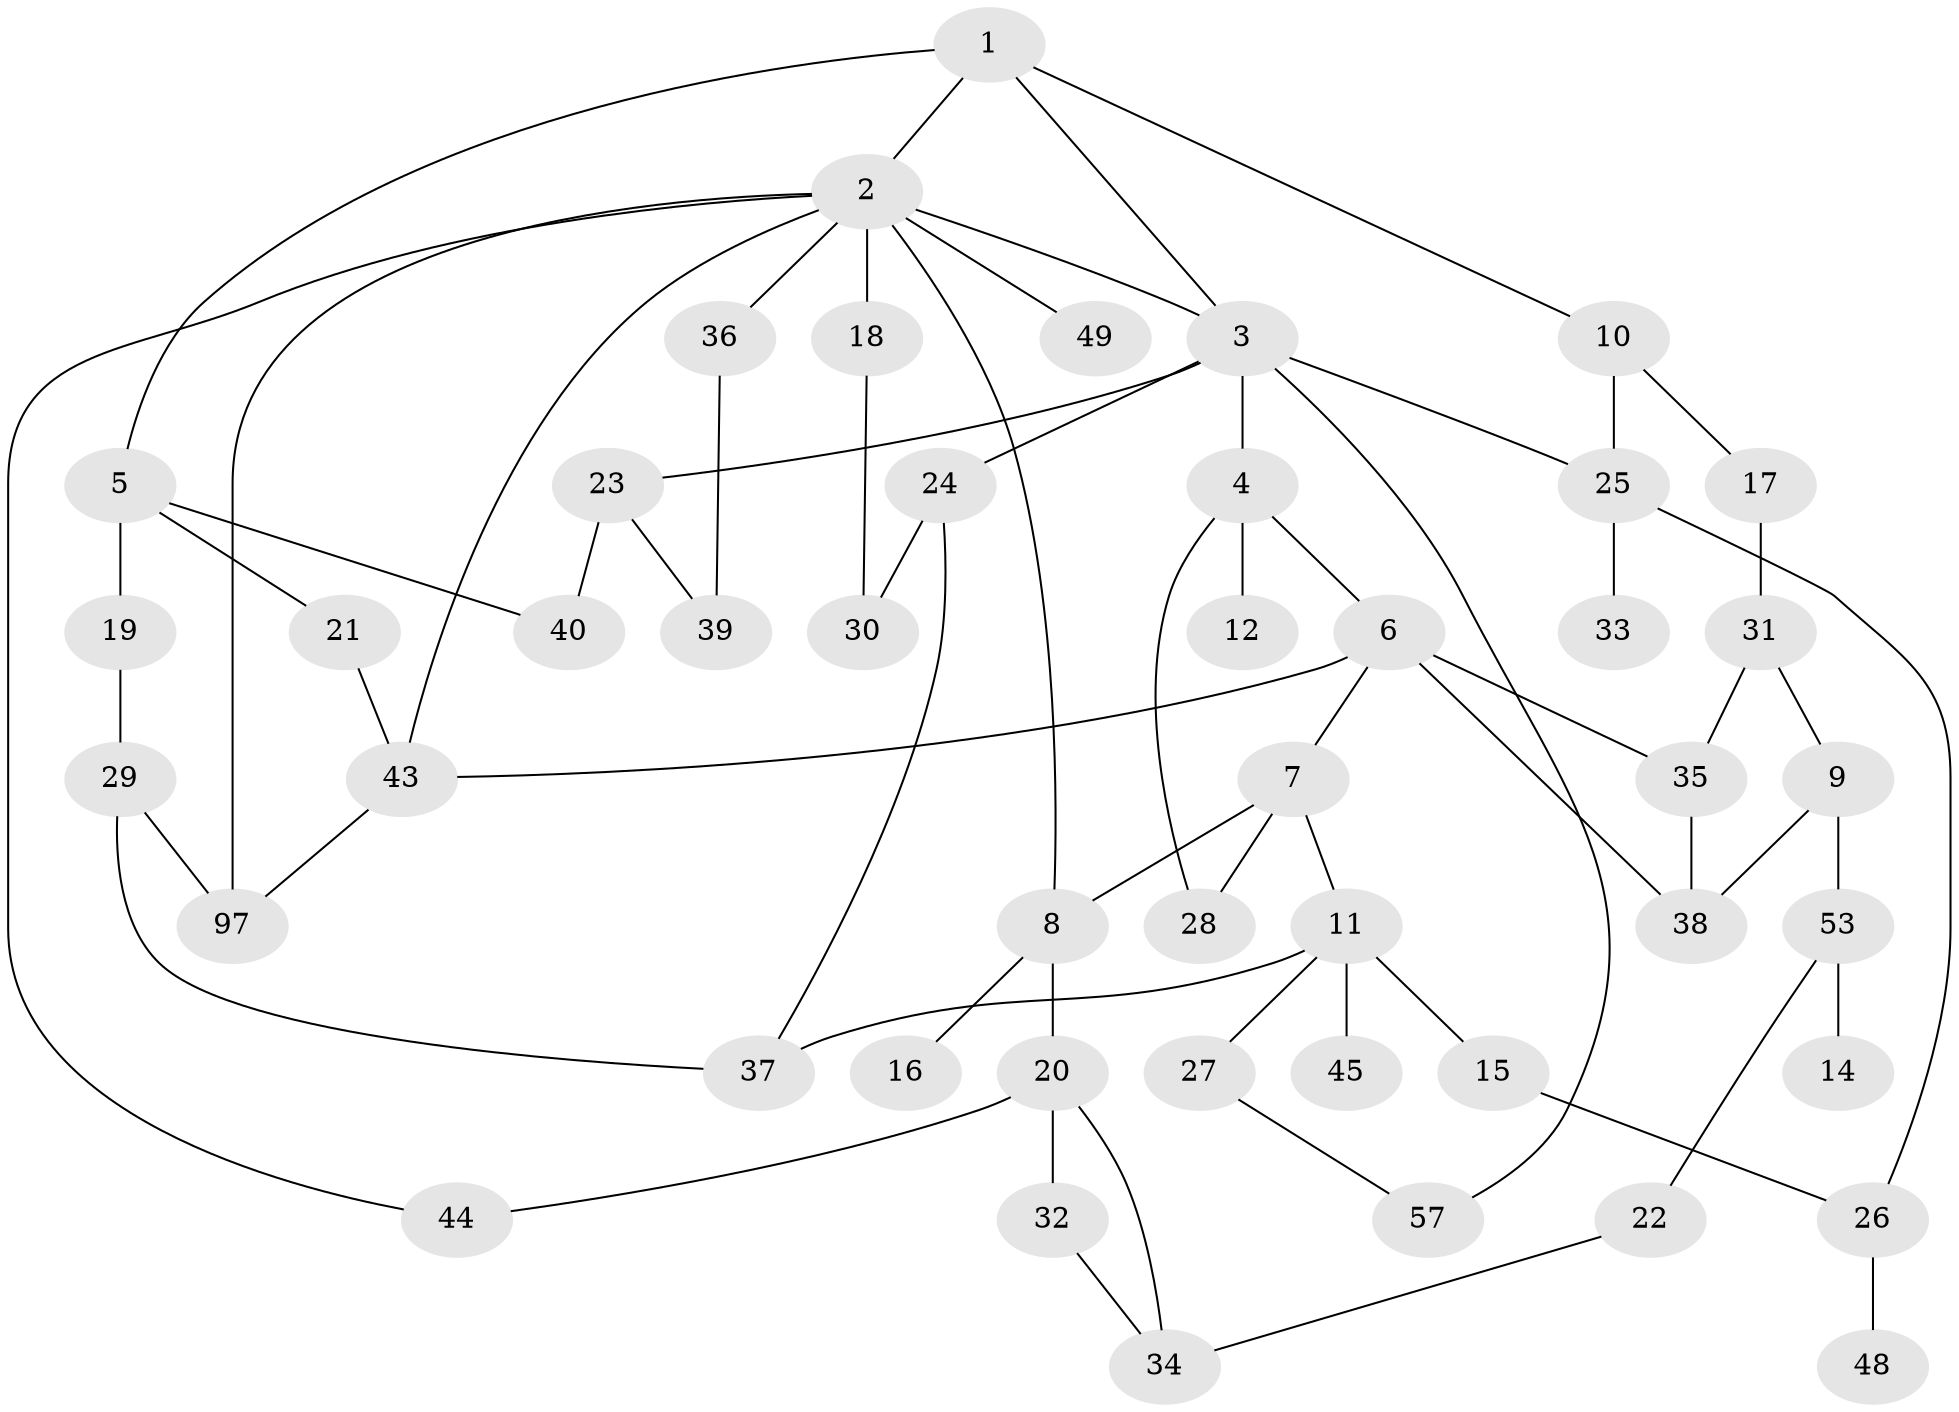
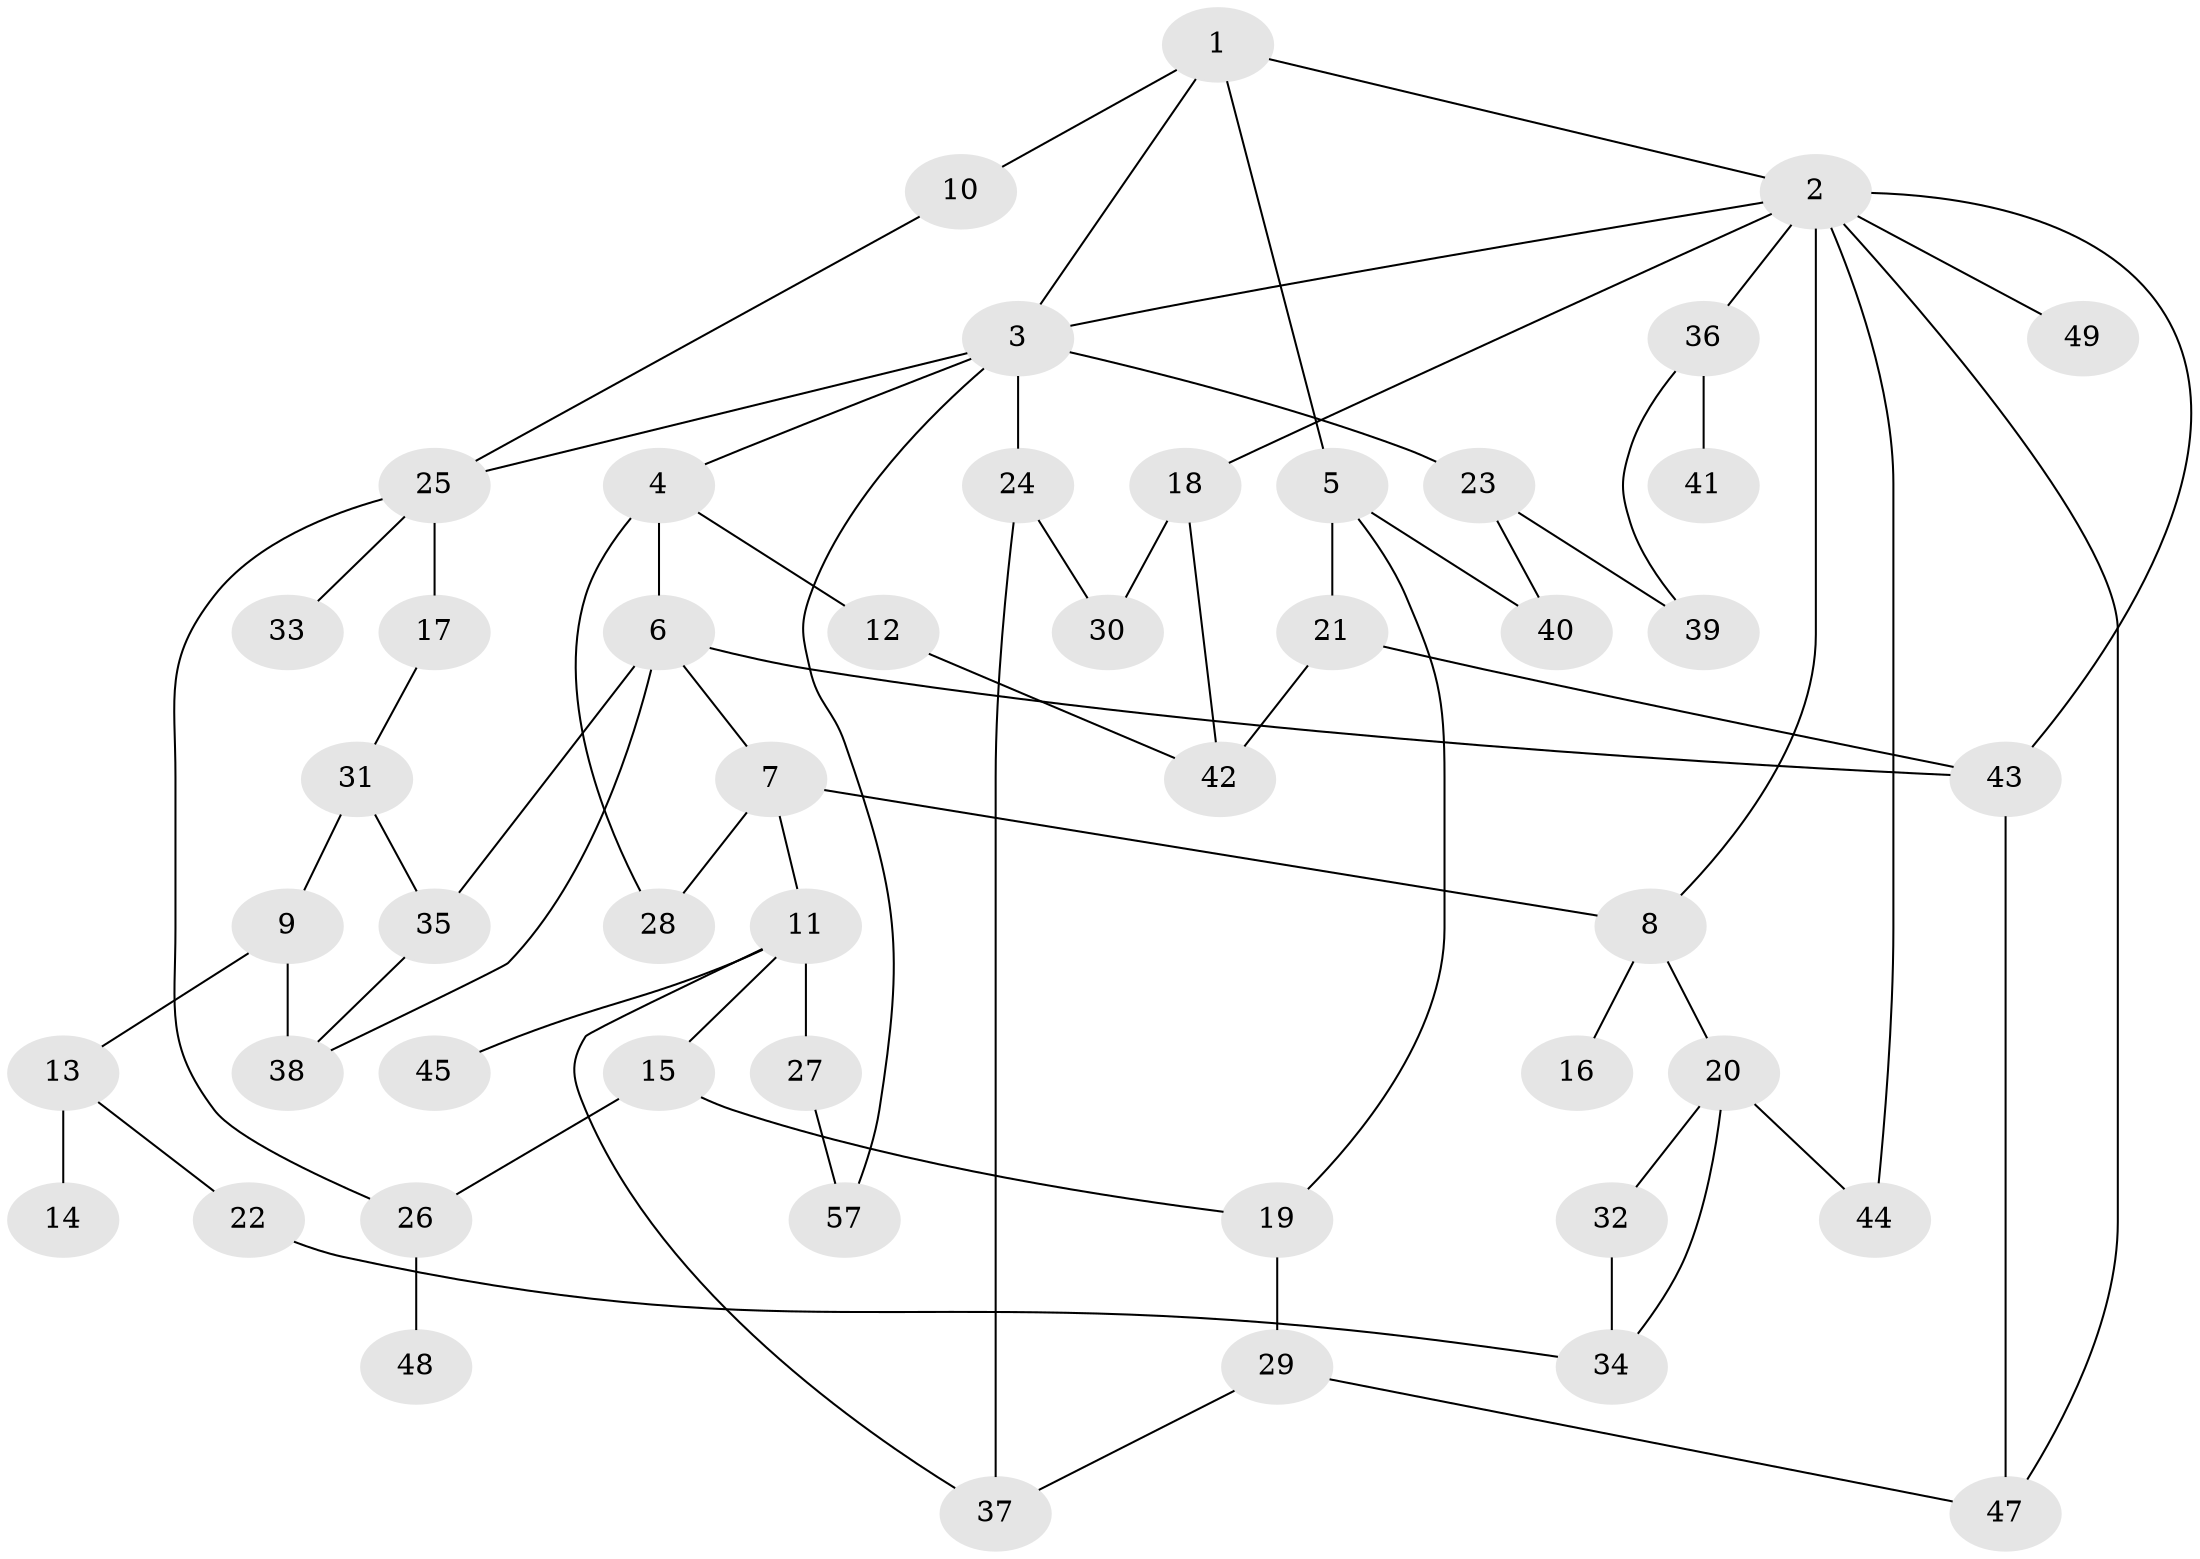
(1687, 412) -> (435, 559)
none -> (1704, 486)
none -> (1220, 779)
(233, 926) -> (2006, 1514)
(1838, 926) -> (63, 1073)
none -> (959, 1168)
